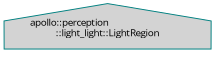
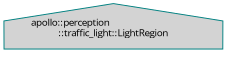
(108, 29) -> (113, 29)
